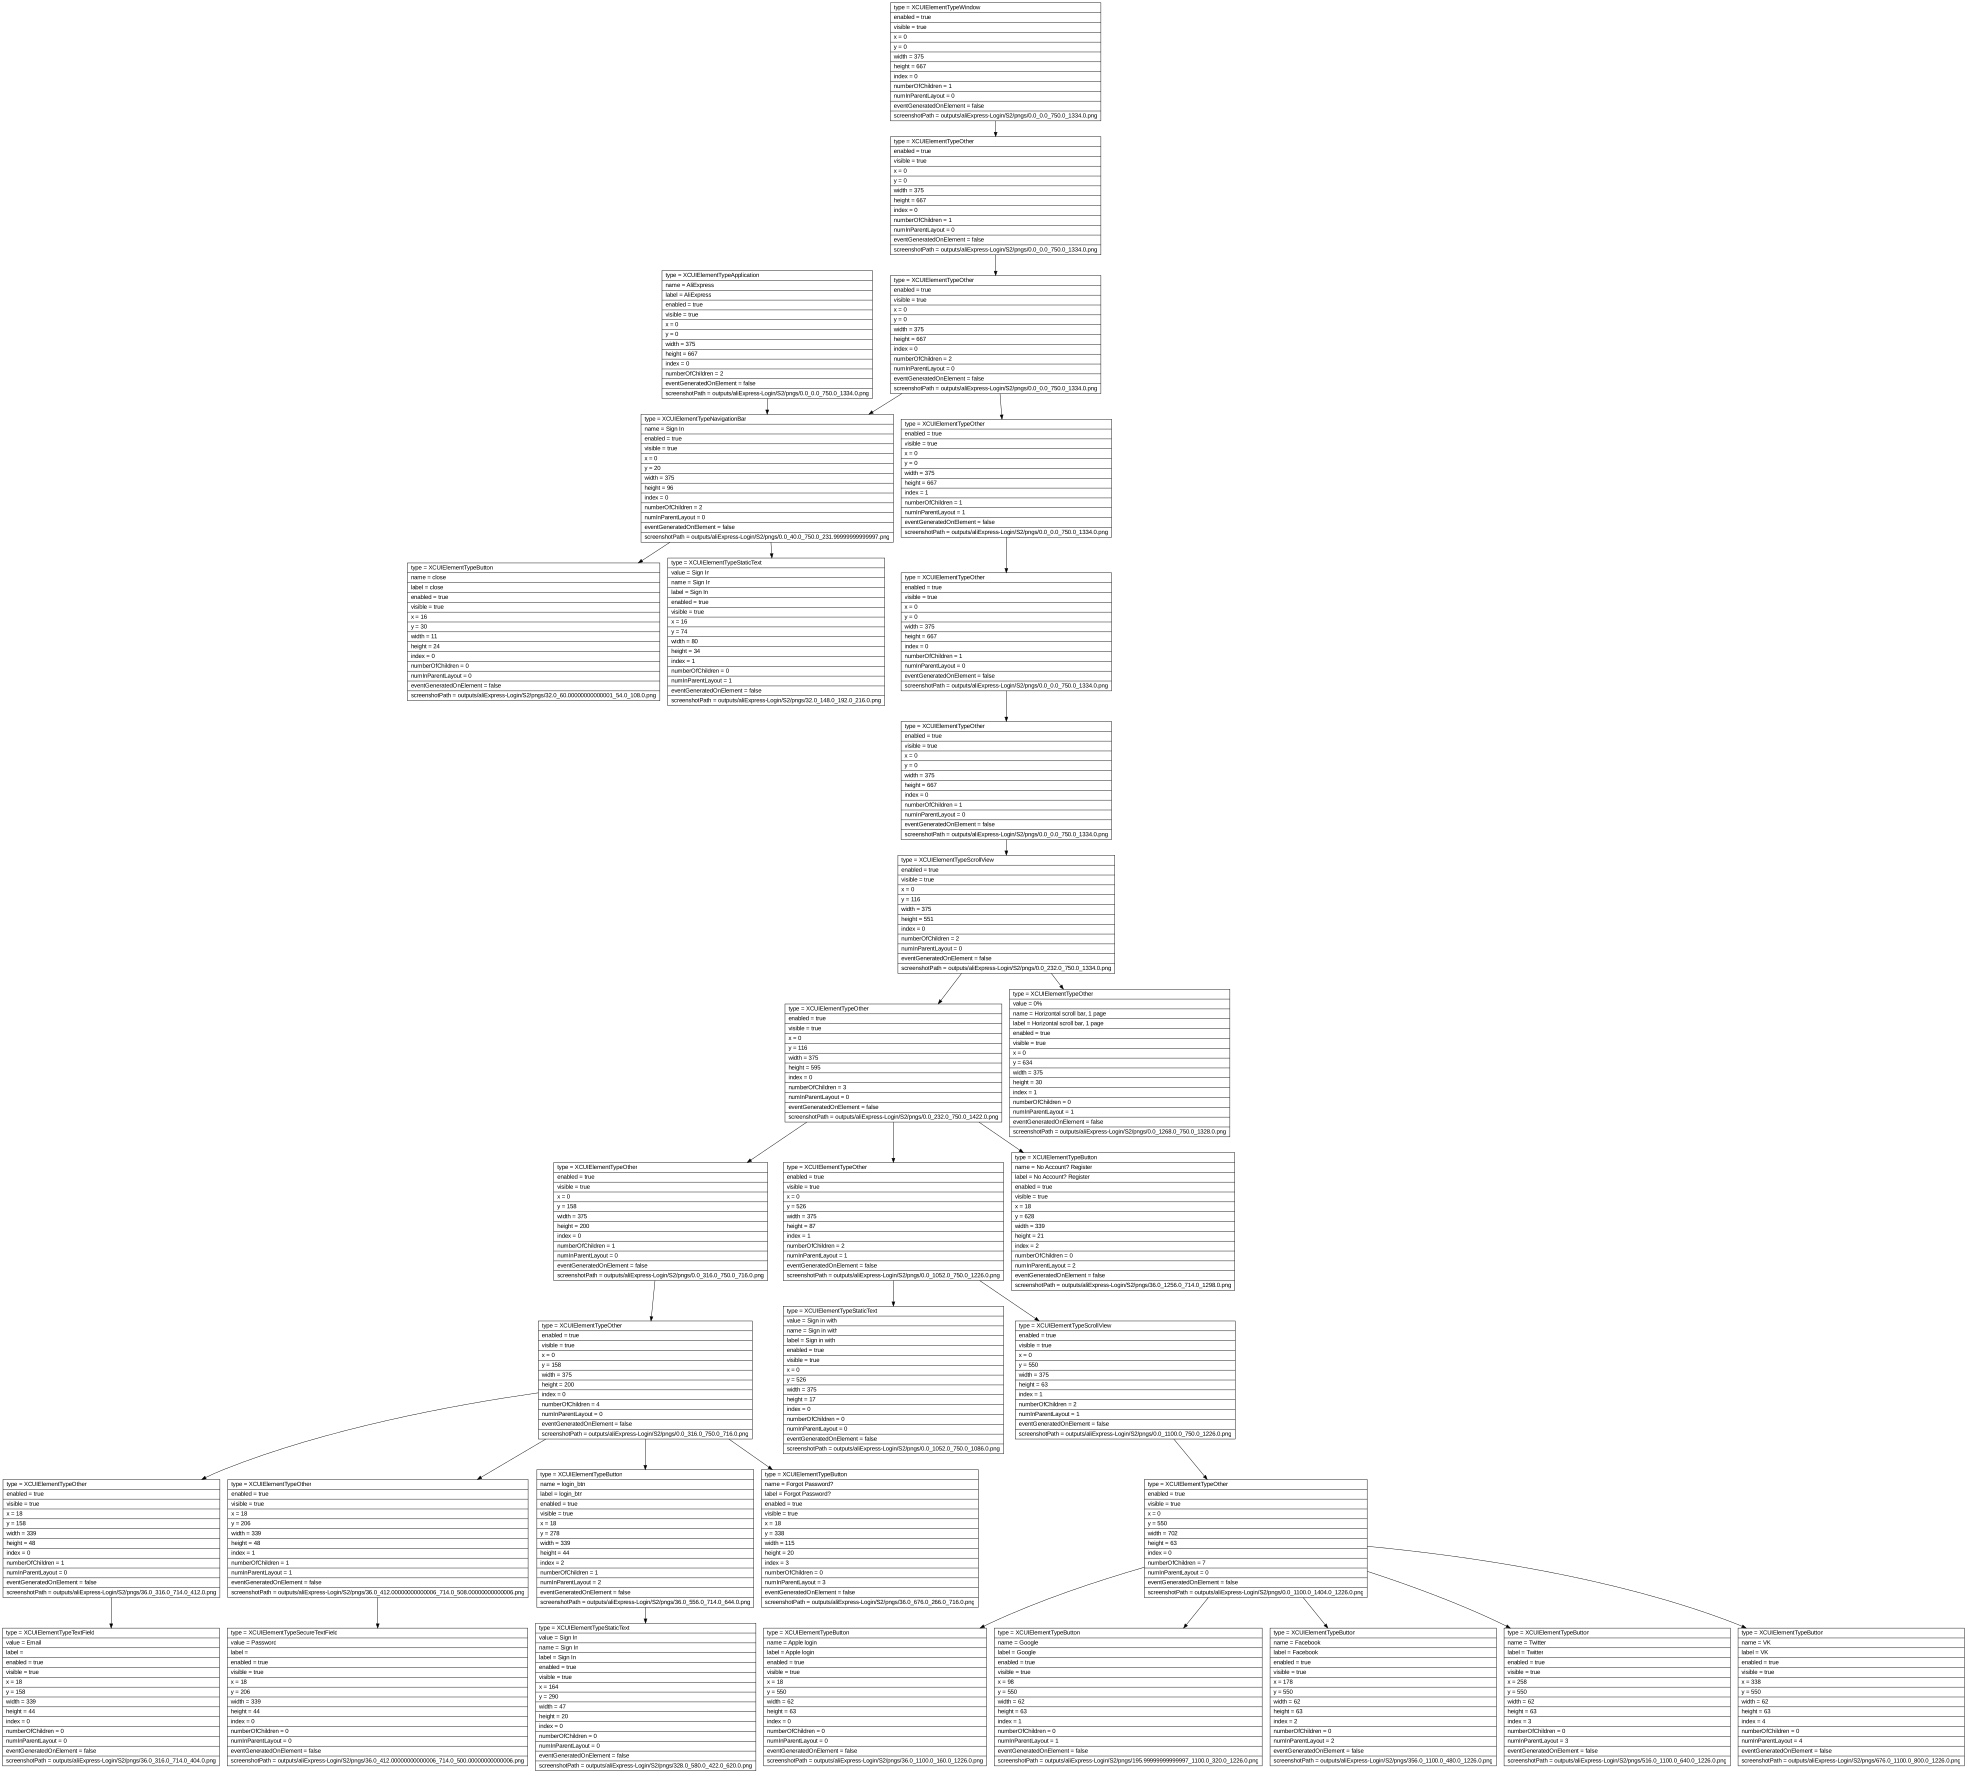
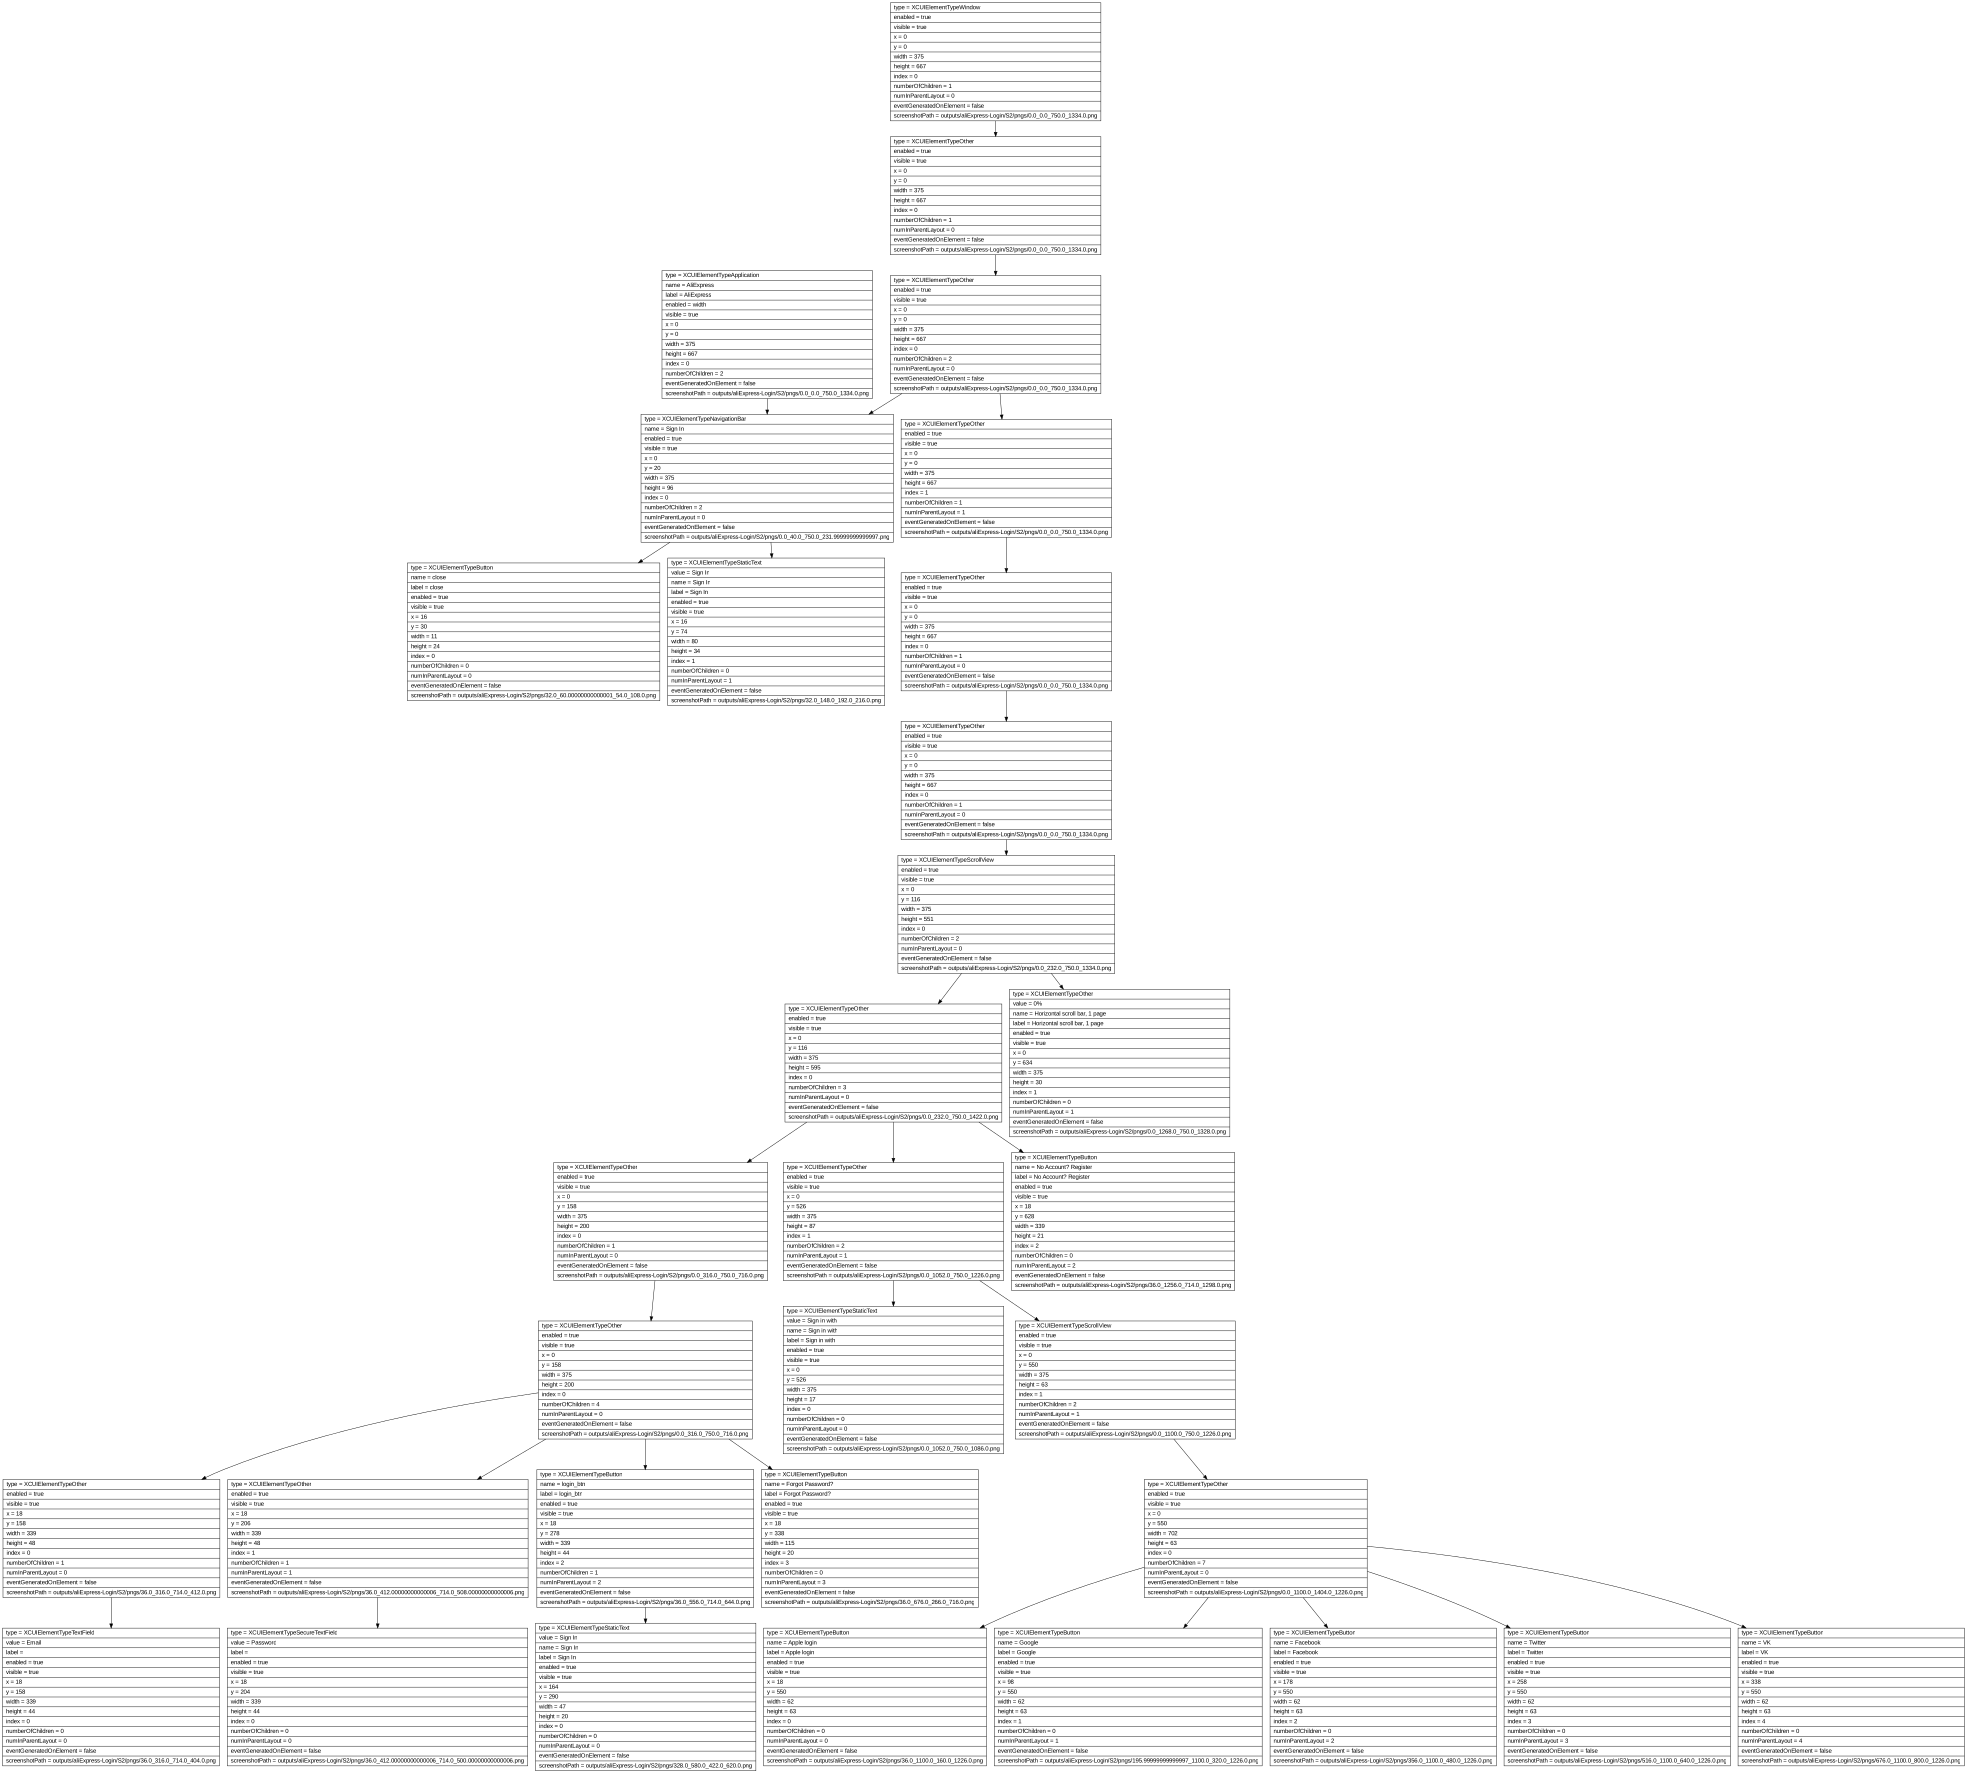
(684, 305) -> (686, 305)
(241, 1692) -> (241, 1692)
